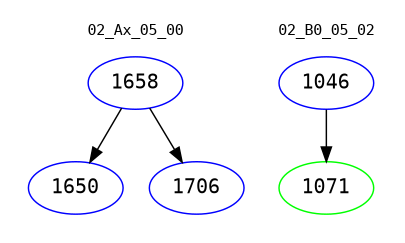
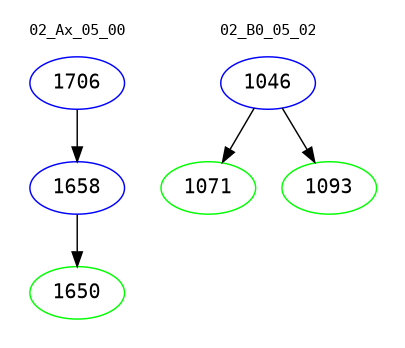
(162, 129) -> (77, 128)
(76, 188) -> (77, 293)
none -> (329, 188)
